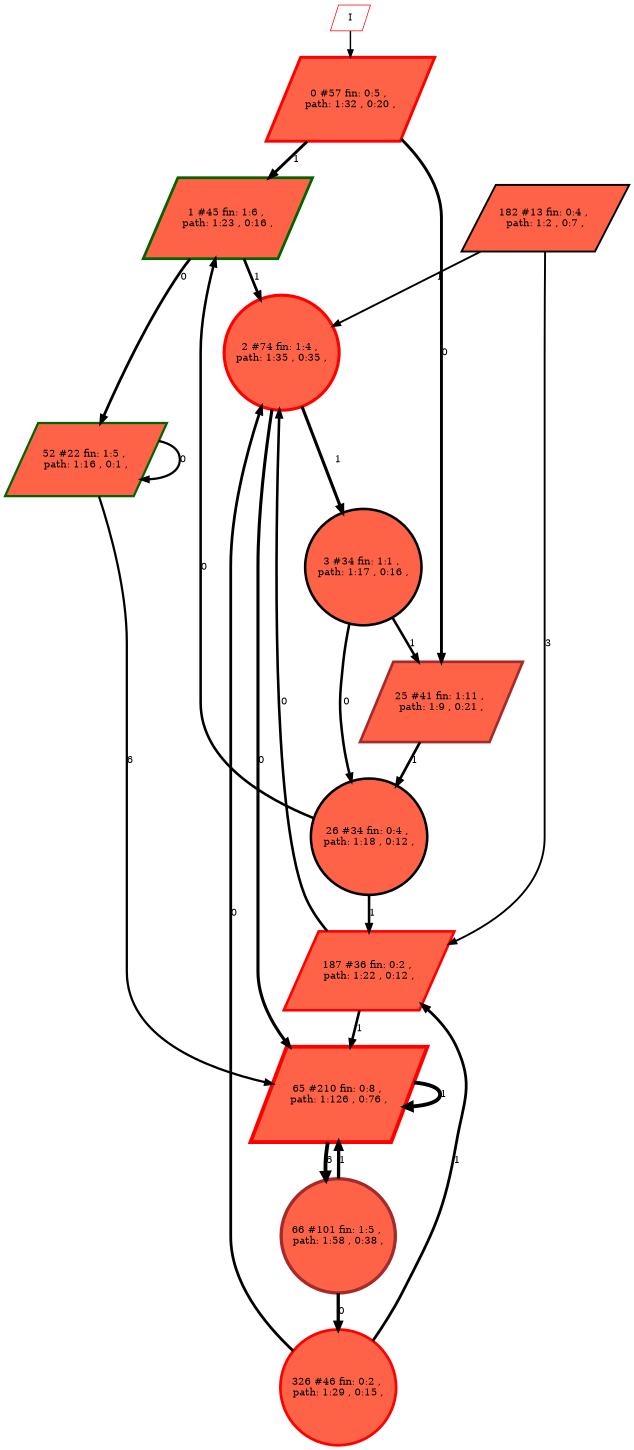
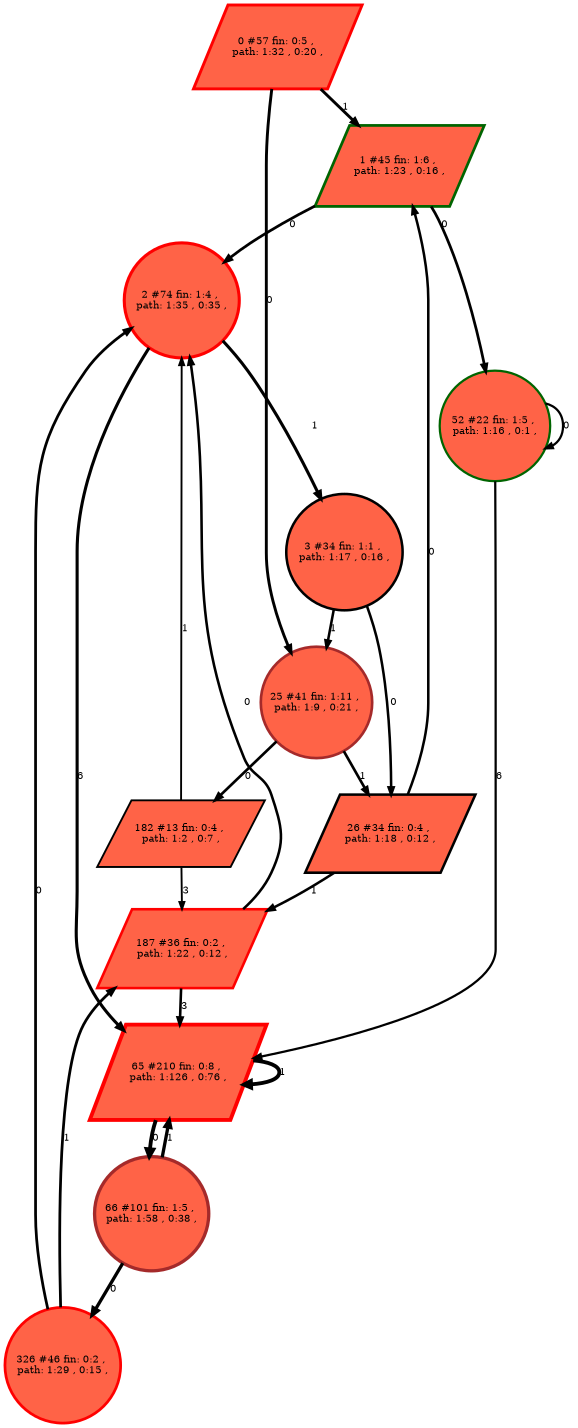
(350, 18) -> none
(259, 277) -> (294, 225)
(86, 460) -> (495, 426)
(441, 702) -> (316, 702)
(263, 760) -> (82, 776)
none -> (246, 771)
(369, 837) -> (390, 834)
(361, 1028) -> (186, 1006)
(331, 1160) -> (157, 1138)
